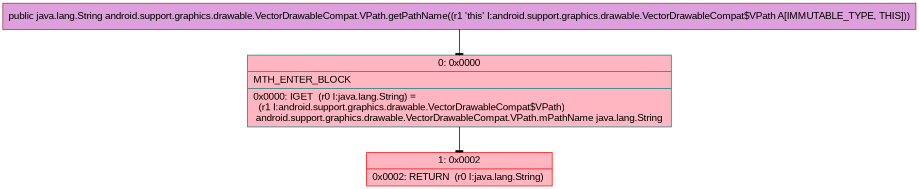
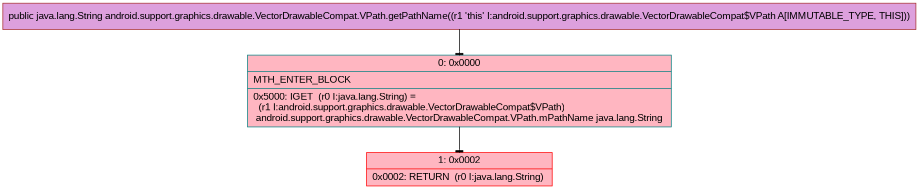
(336, 97) -> (336, 97)
